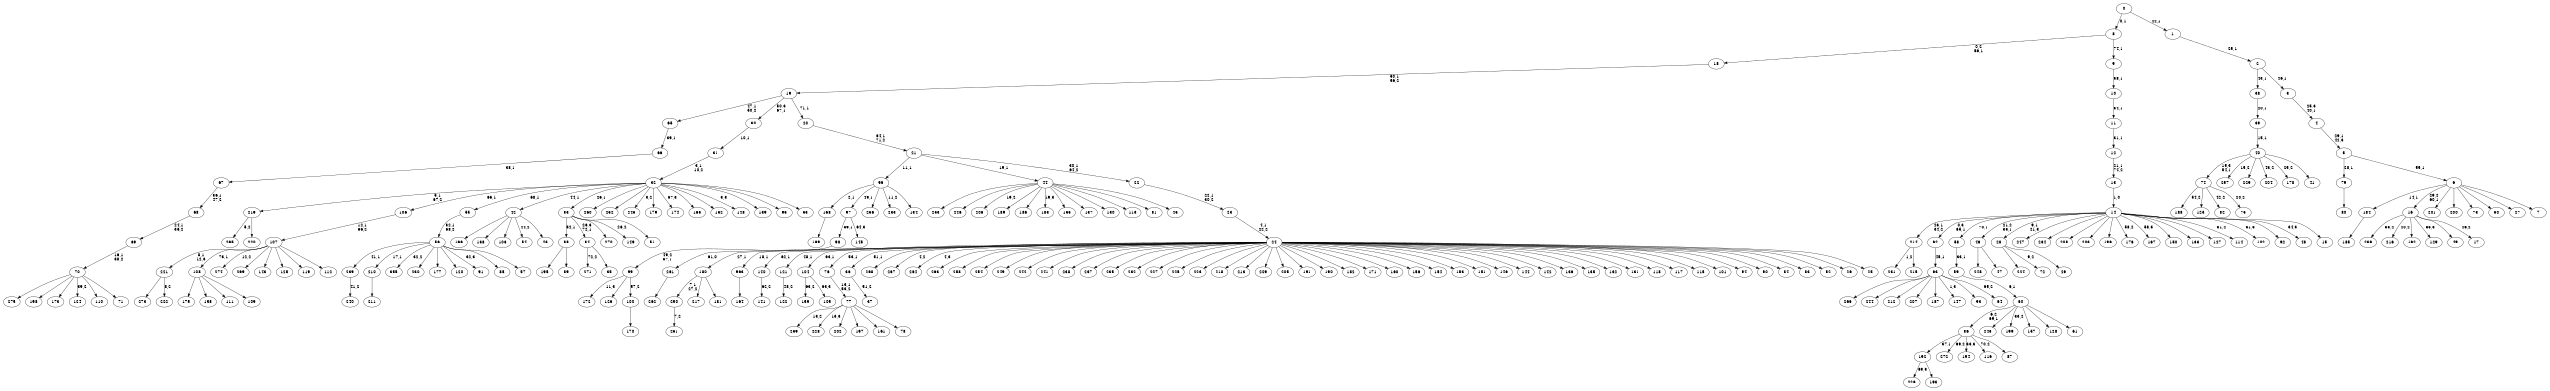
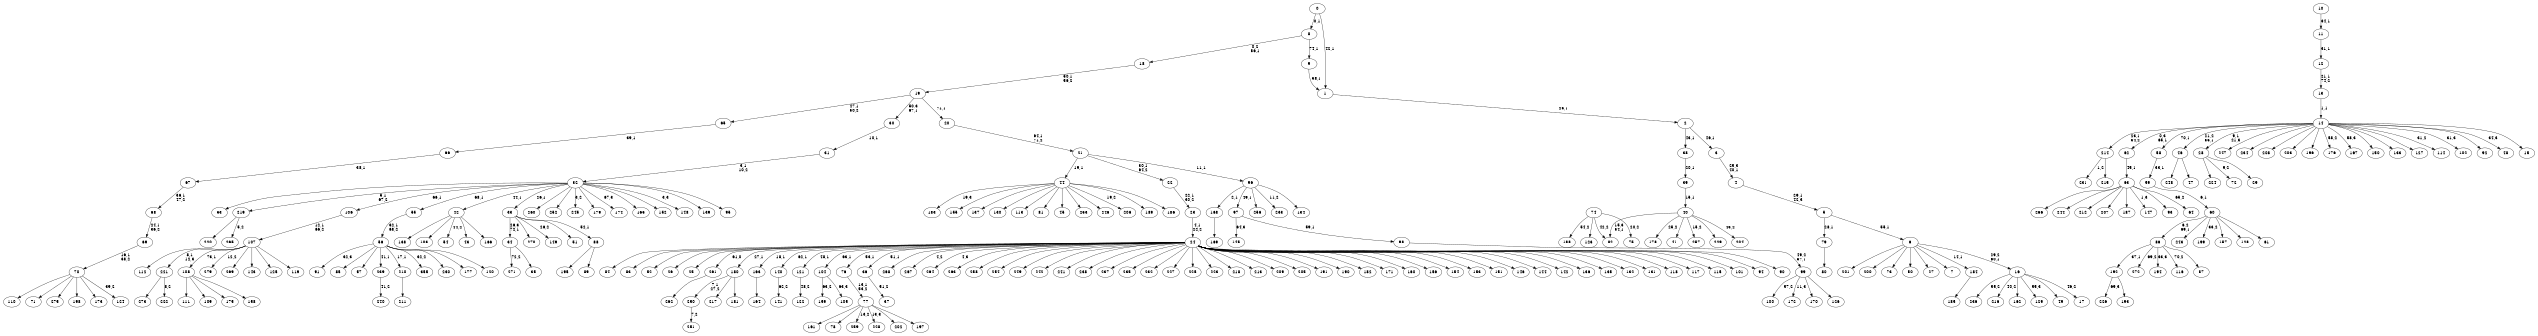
(2114, 77) -> (1310, 80)
(2227, 161) -> (1639, 216)
(2117, 198) -> (2324, 108)
(219, 272) -> (208, 272)
(740, 272) -> (757, 272)
(630, 315) -> (1808, 286)
